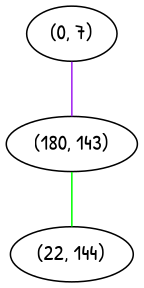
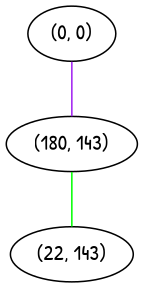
(72, 34) -> (72, 34)
(72, 254) -> (72, 254)
